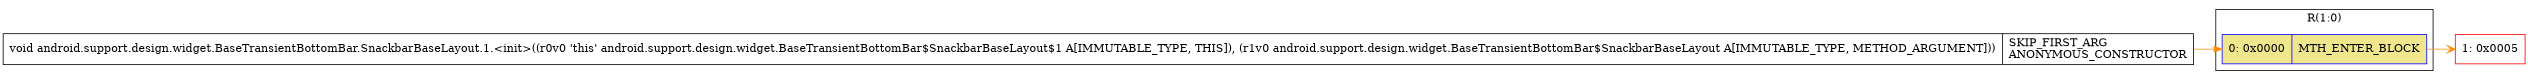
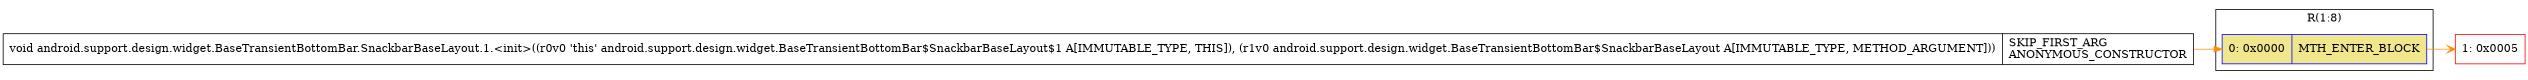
(2324, 19) -> (2324, 19)
